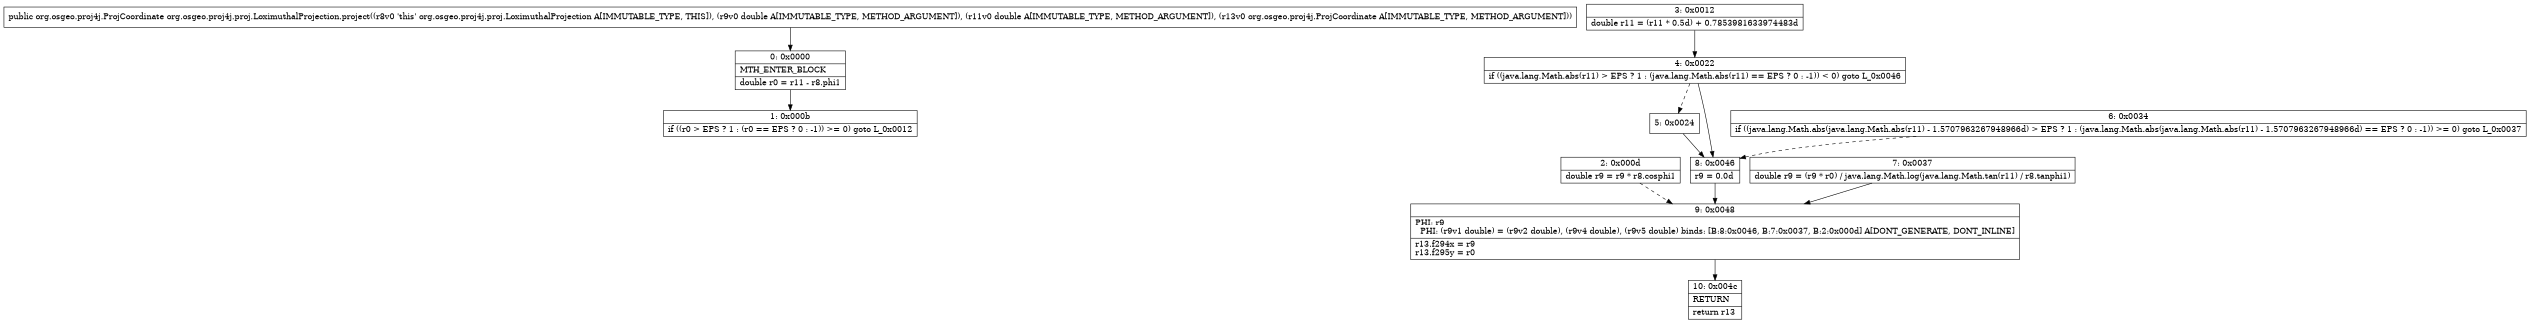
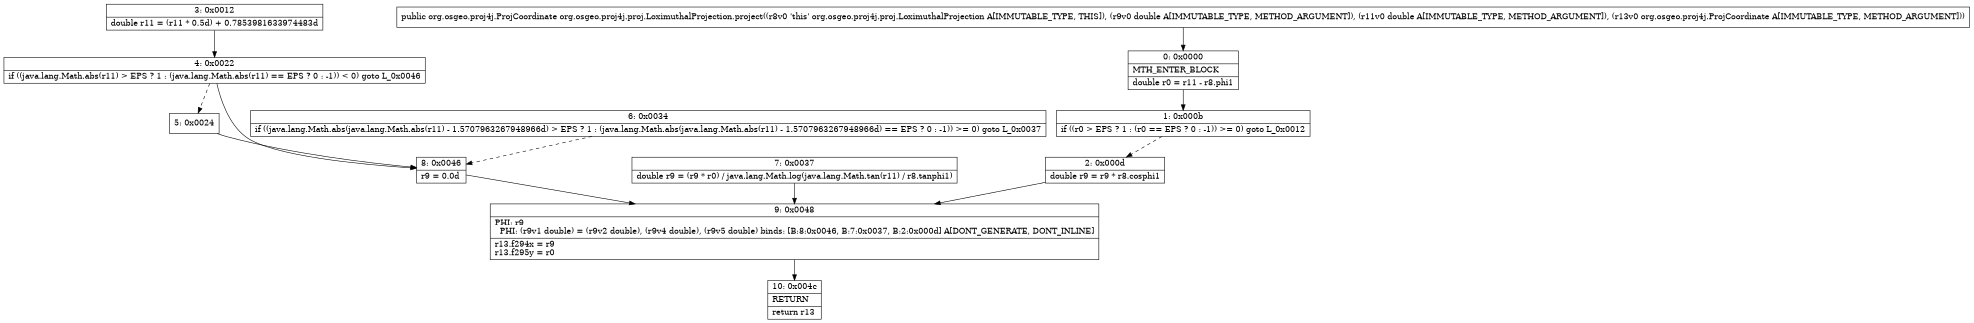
none -> (1147, 145)
(1654, 192) -> (993, 193)
